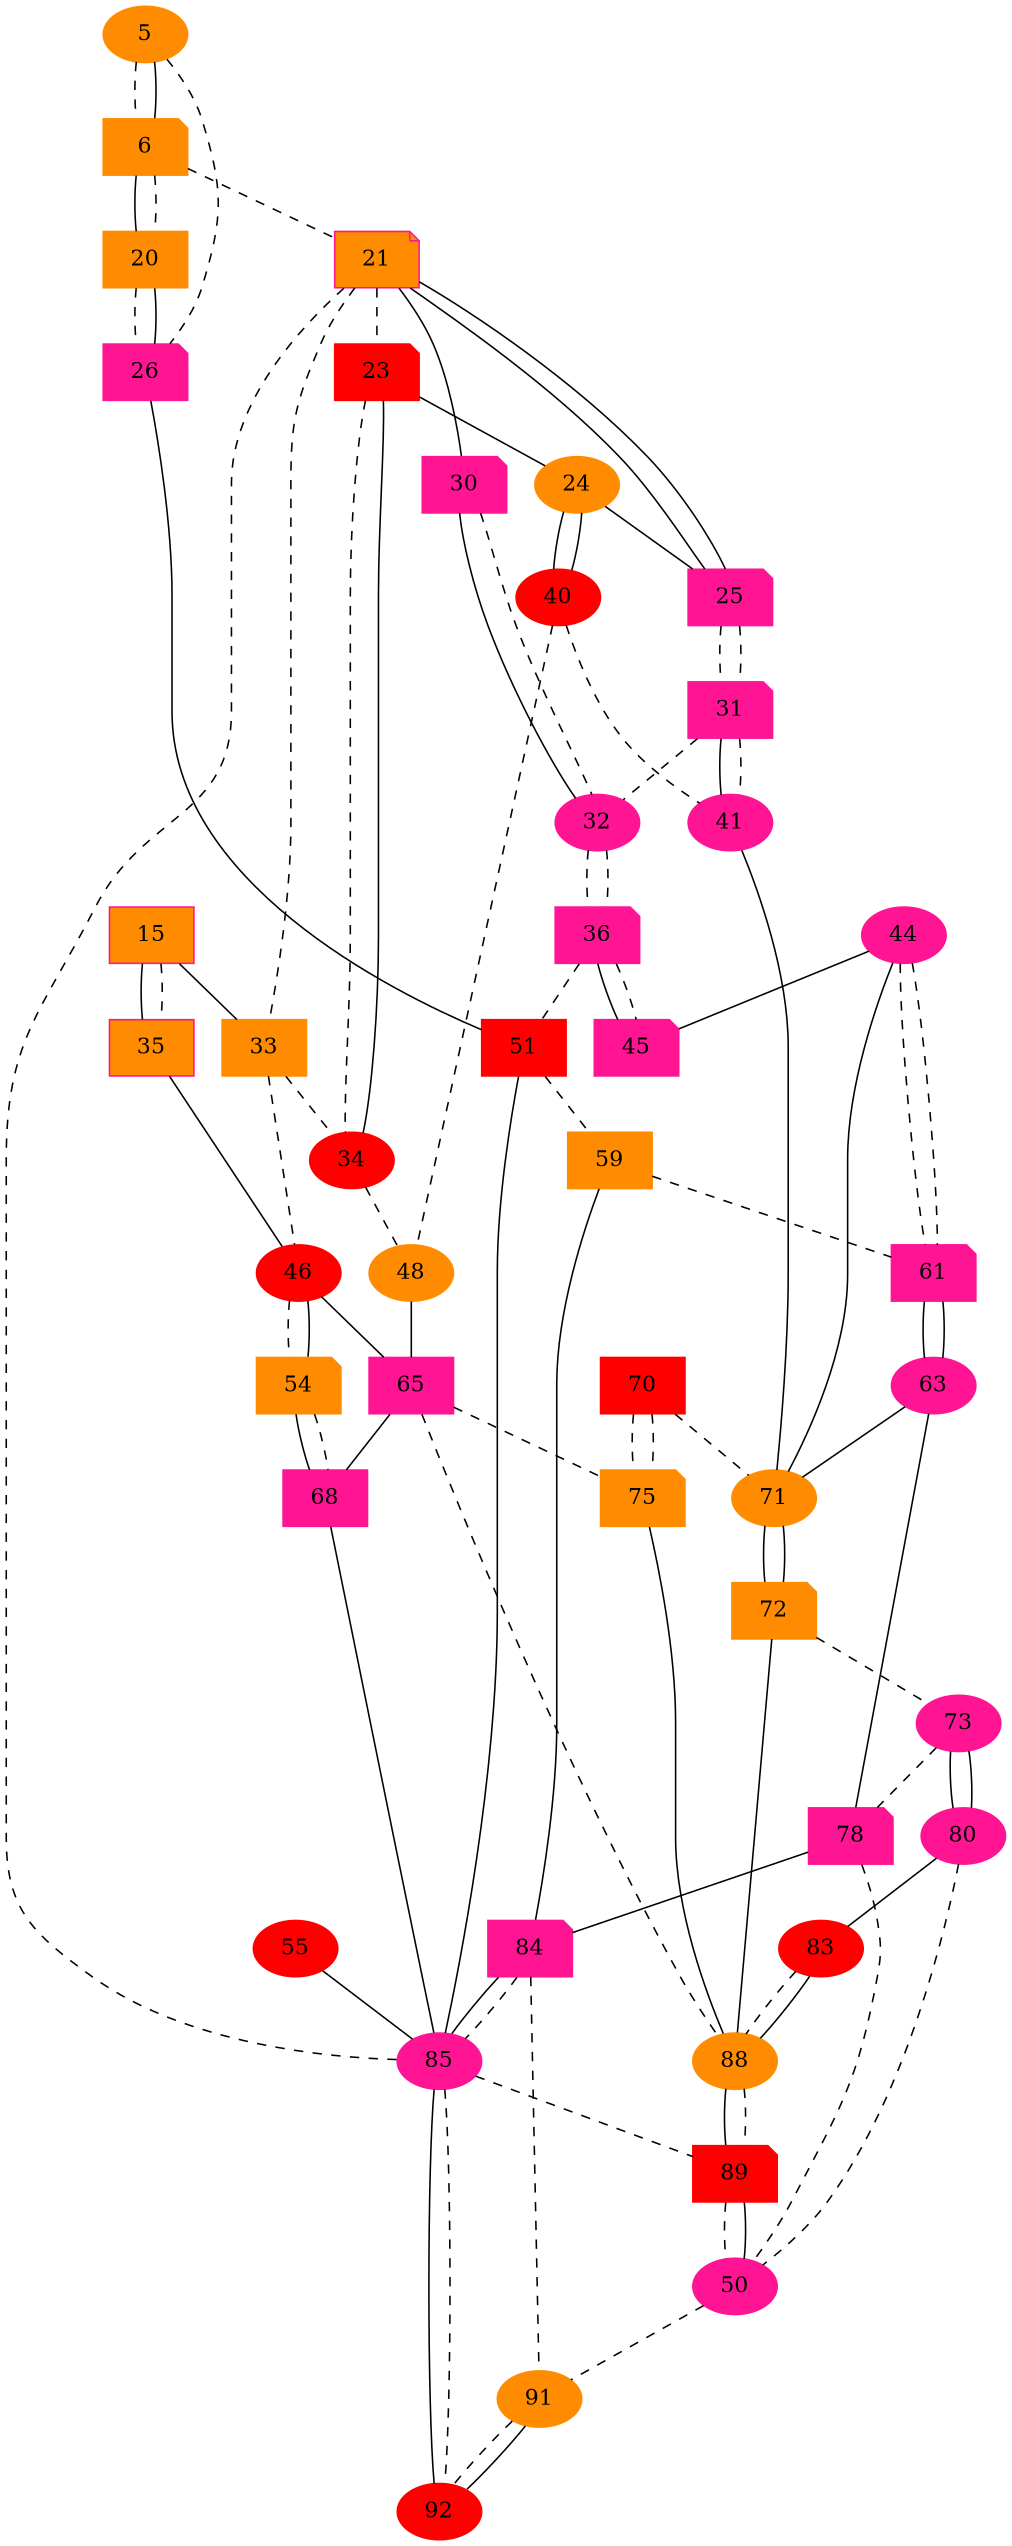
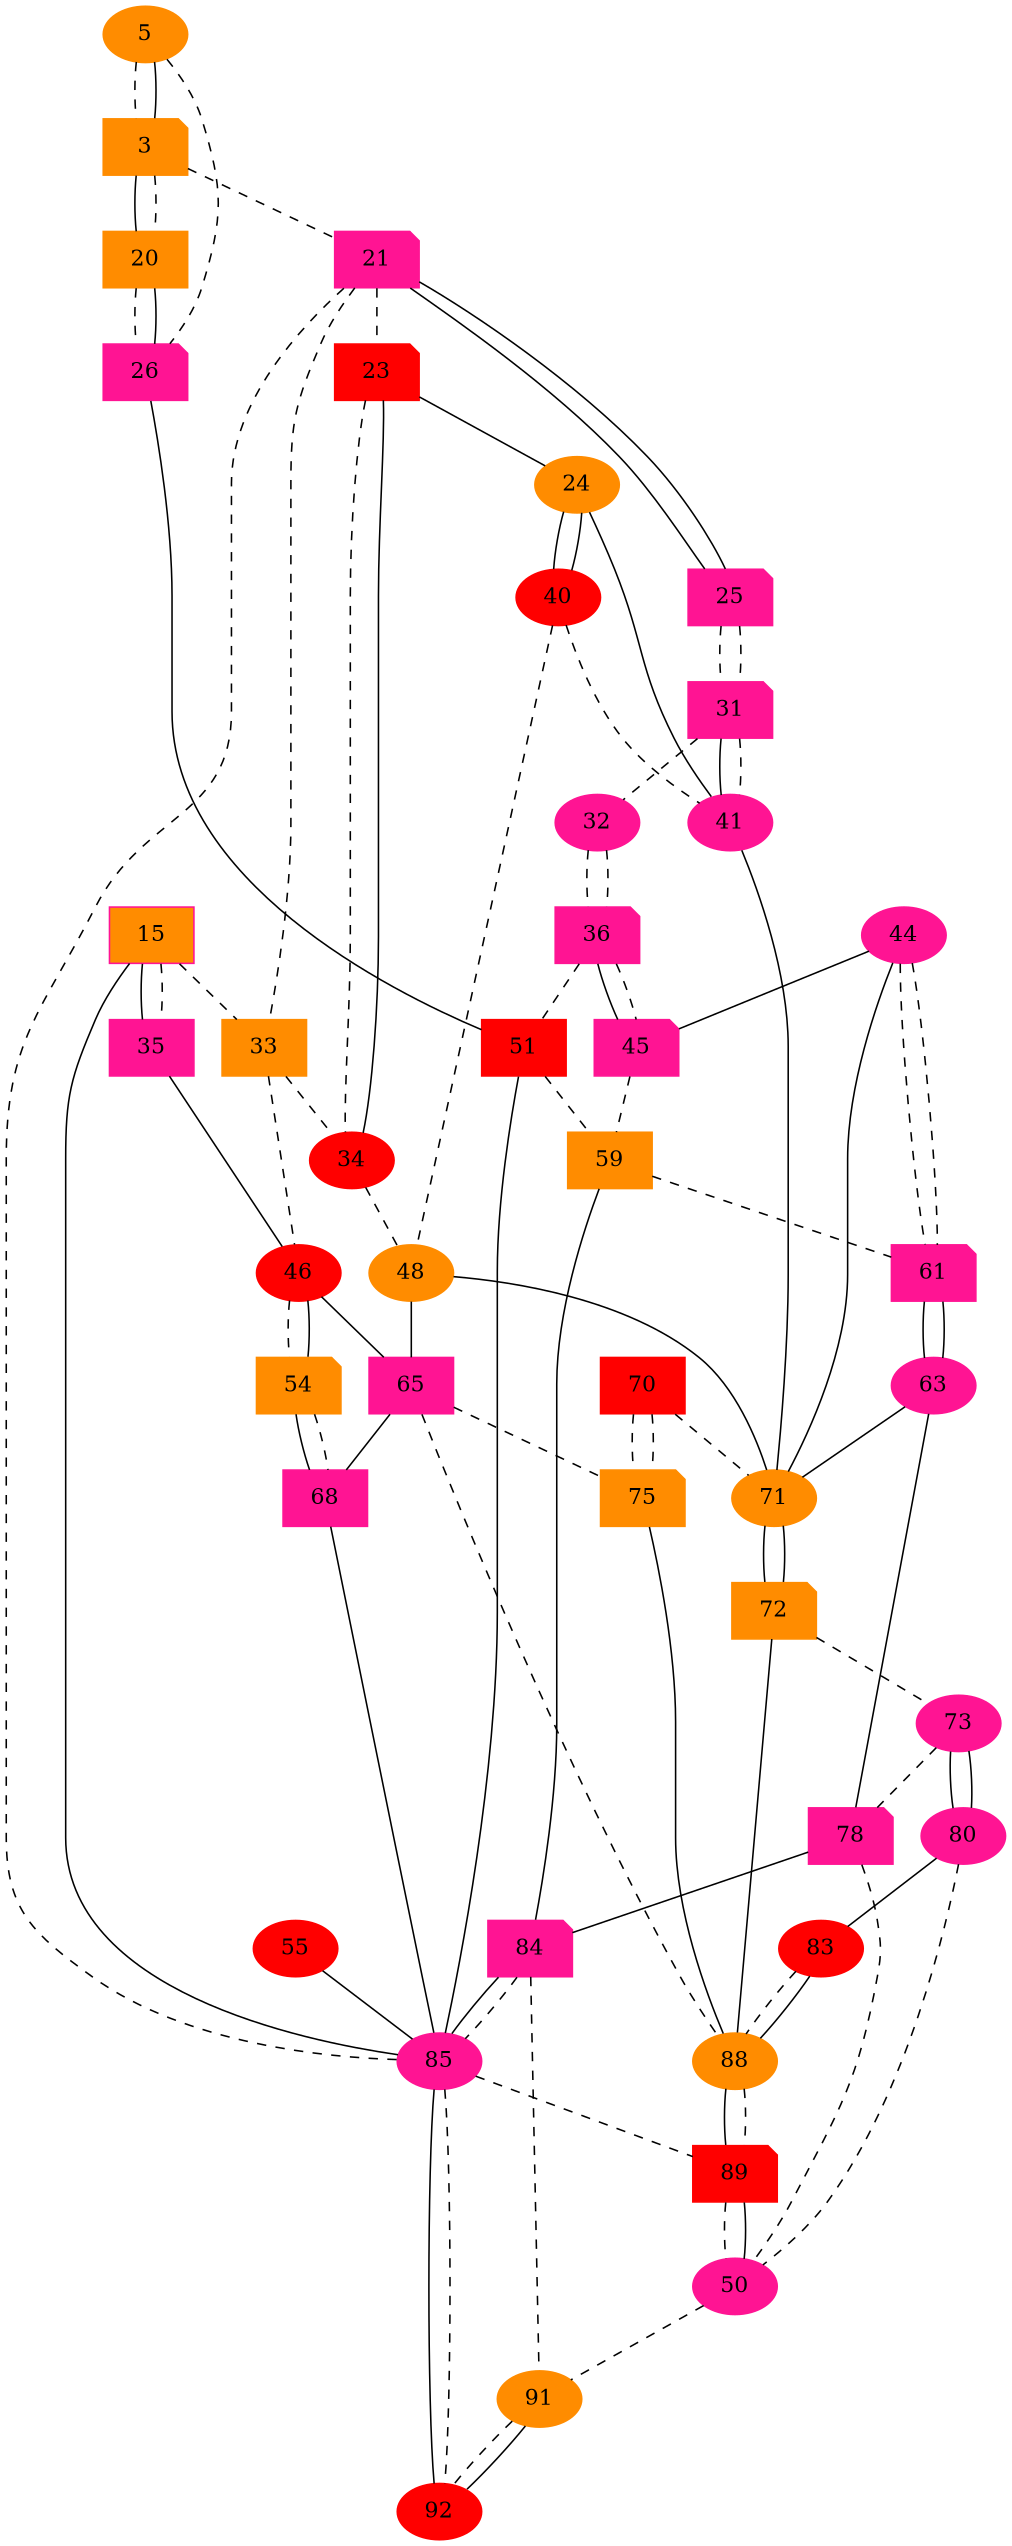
(145, 147) -> (145, 147)
(377, 260) -> (377, 260)
(464, 485) -> none
(649, 538) -> (643, 658)
(208, 992) -> (208, 992)
(152, 1048) -> (152, 1048)
none -> (623, 1104)
none -> (644, 1324)
none -> (66, 1608)
